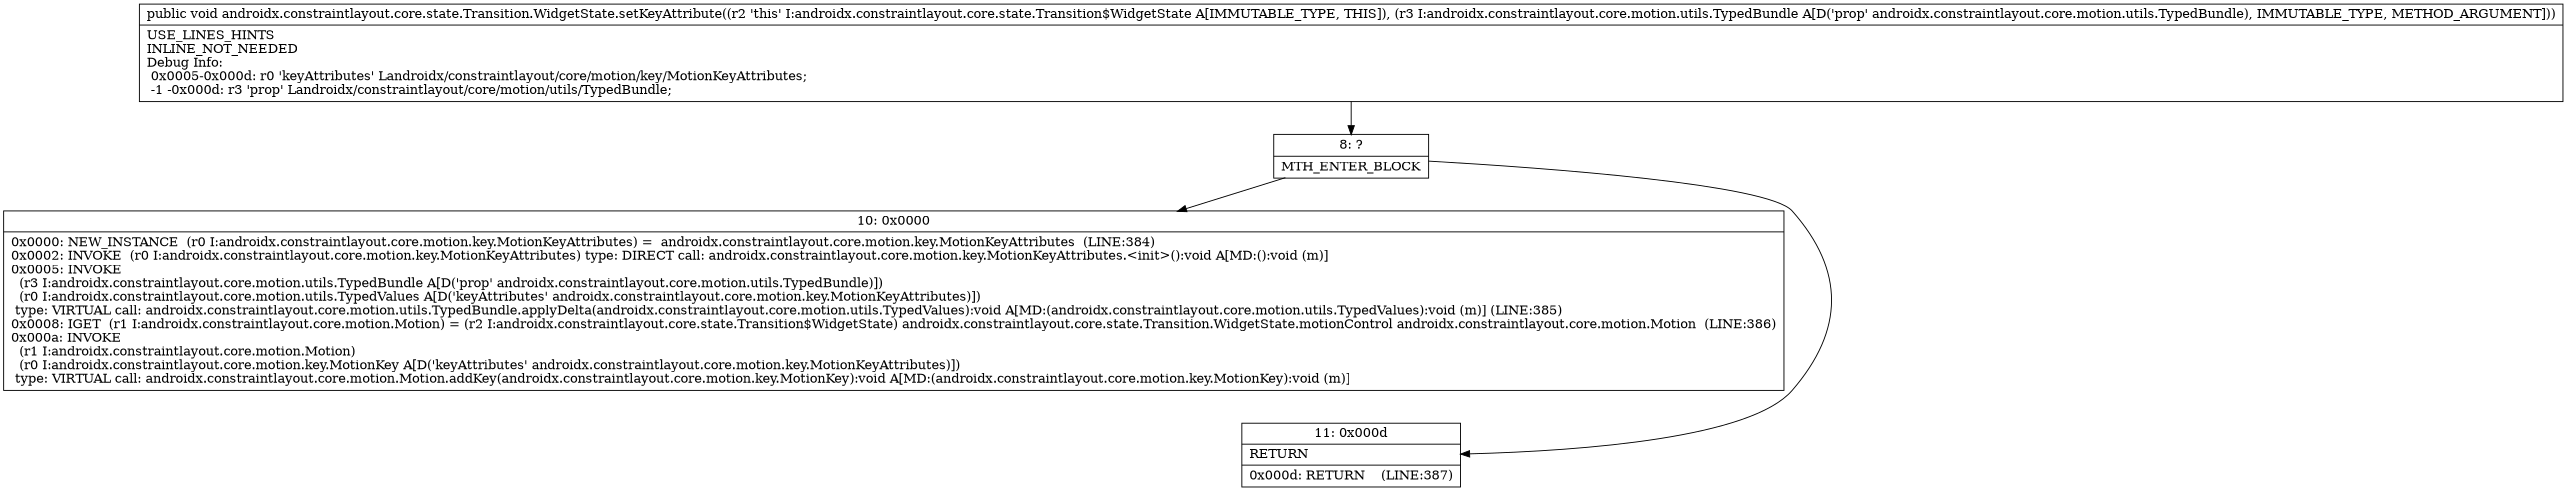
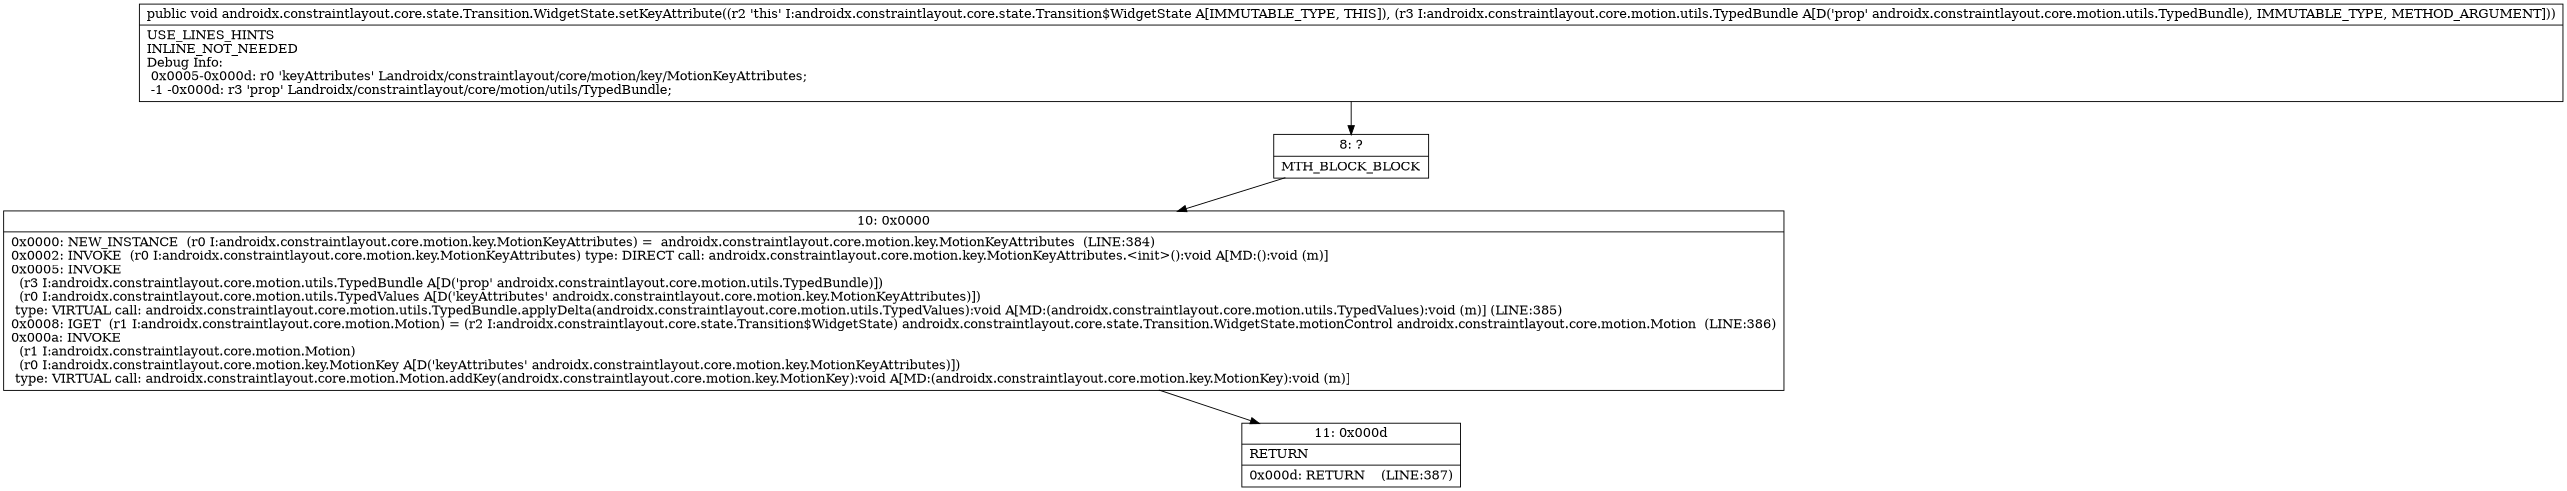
(1351, 167) -> (1351, 167)
(1830, 283) -> (1205, 405)
